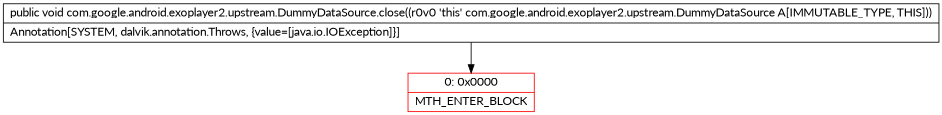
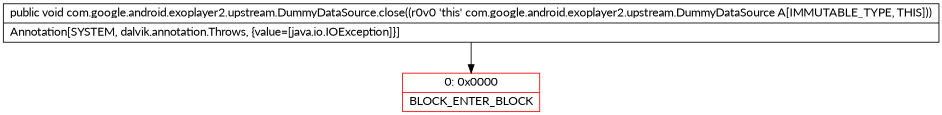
(471, 102) -> (471, 102)
